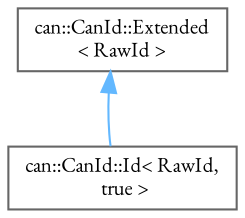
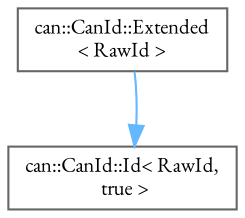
(109, 119) -> (137, 98)
